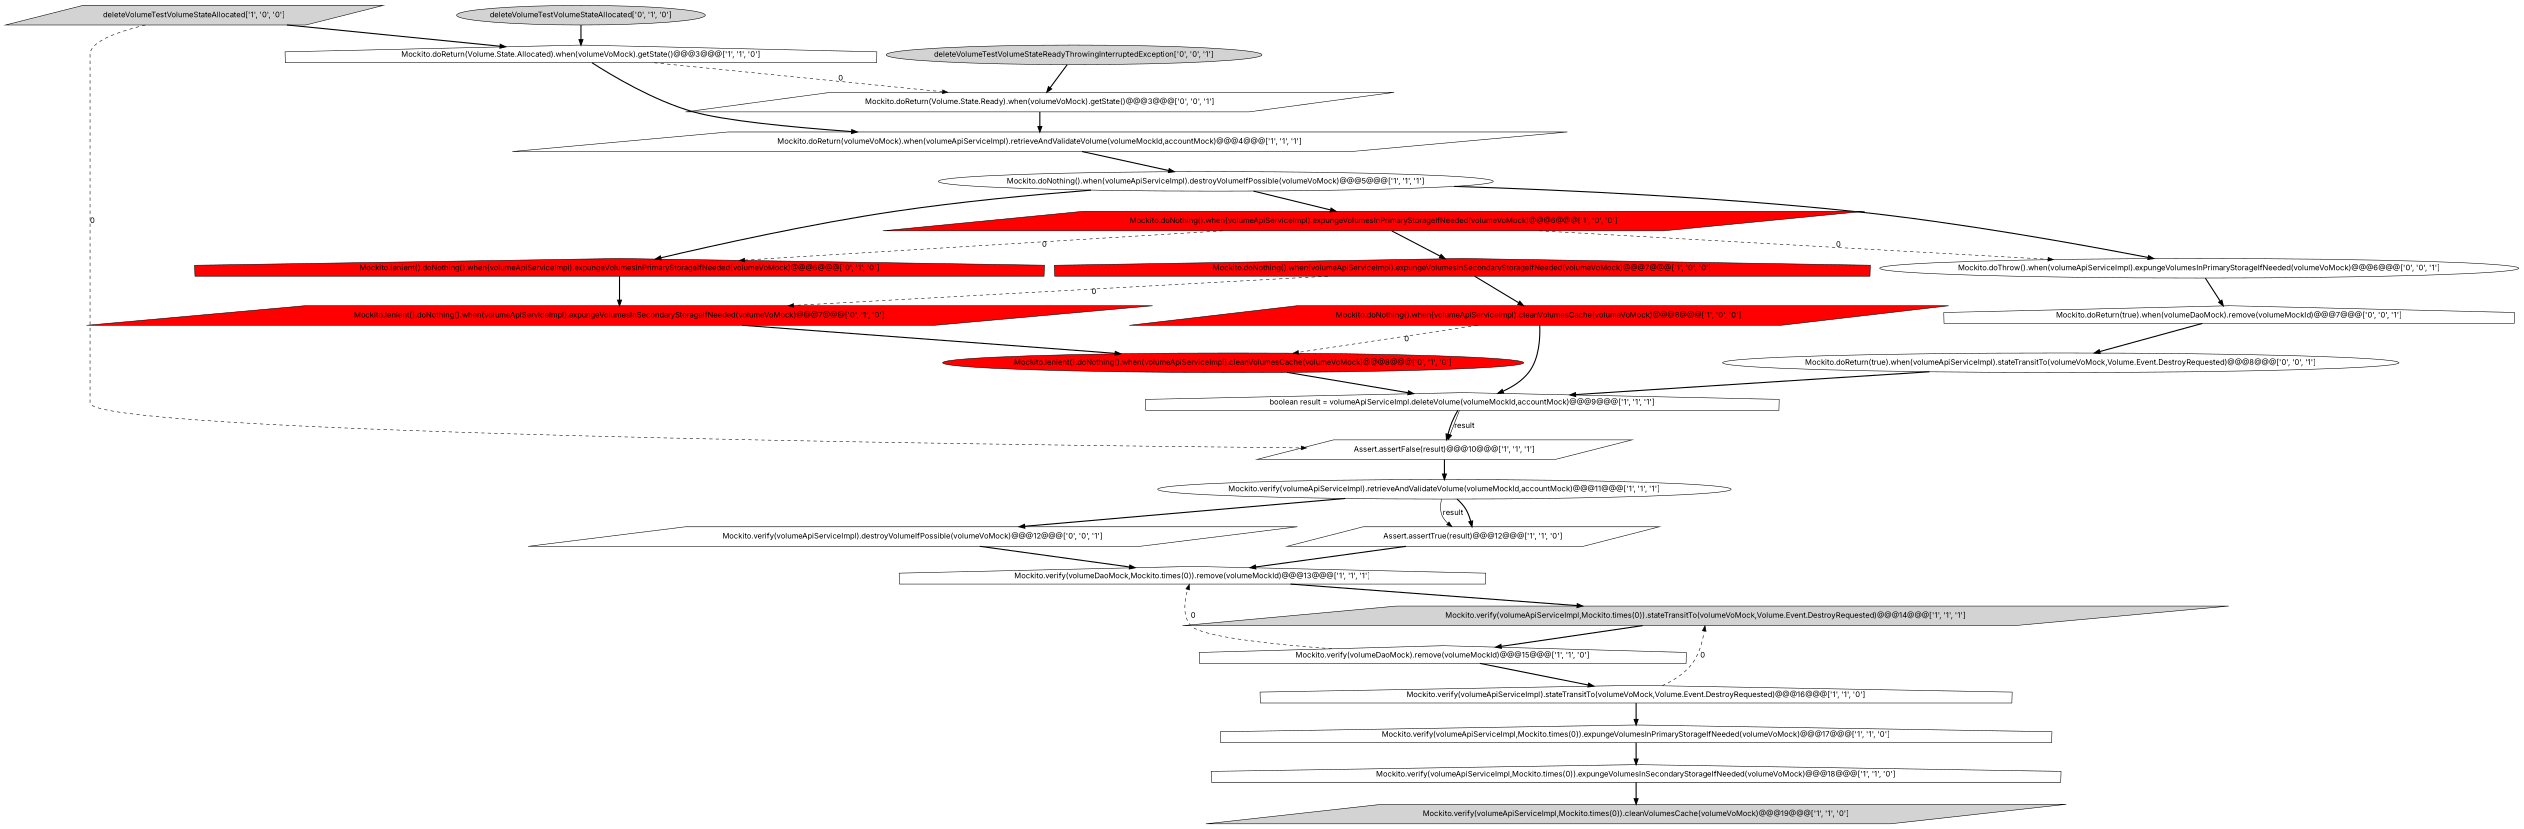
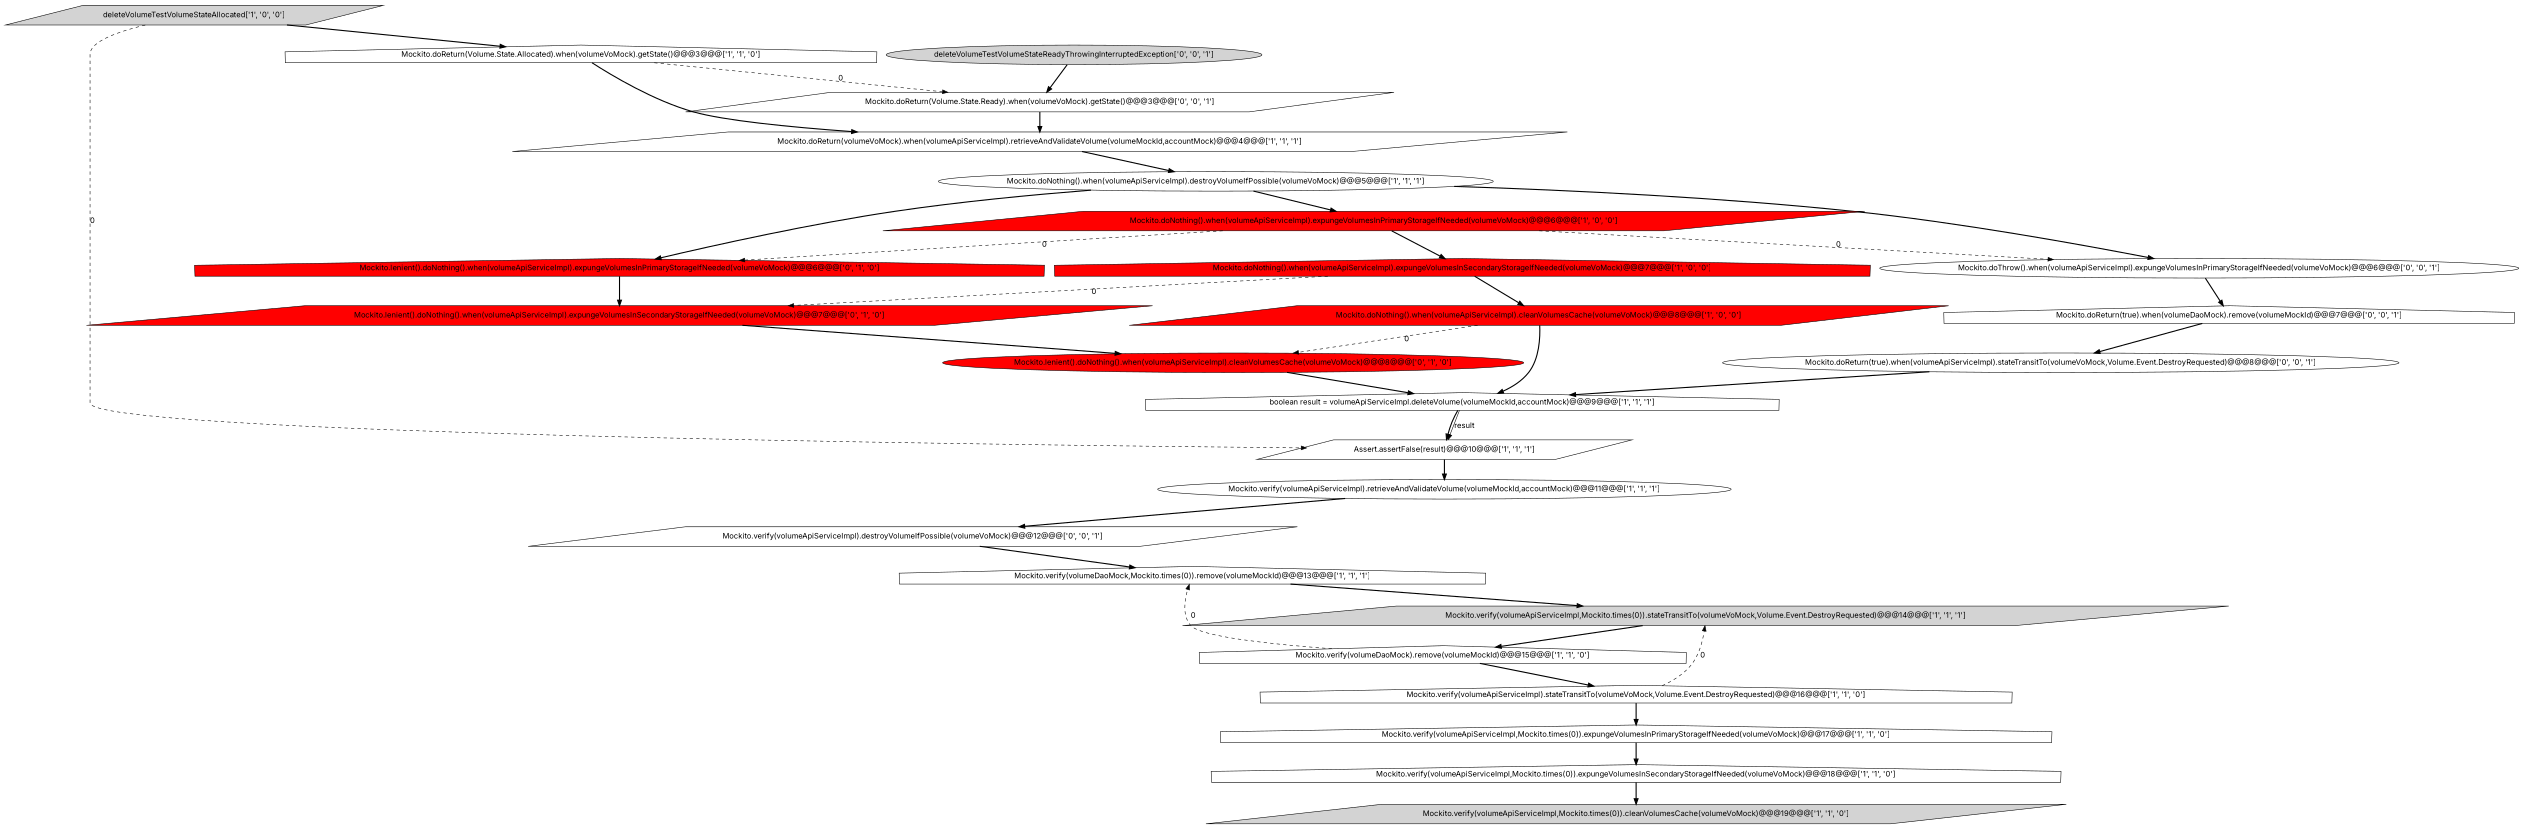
(581, 15) -> none
(1473, 537) -> none
